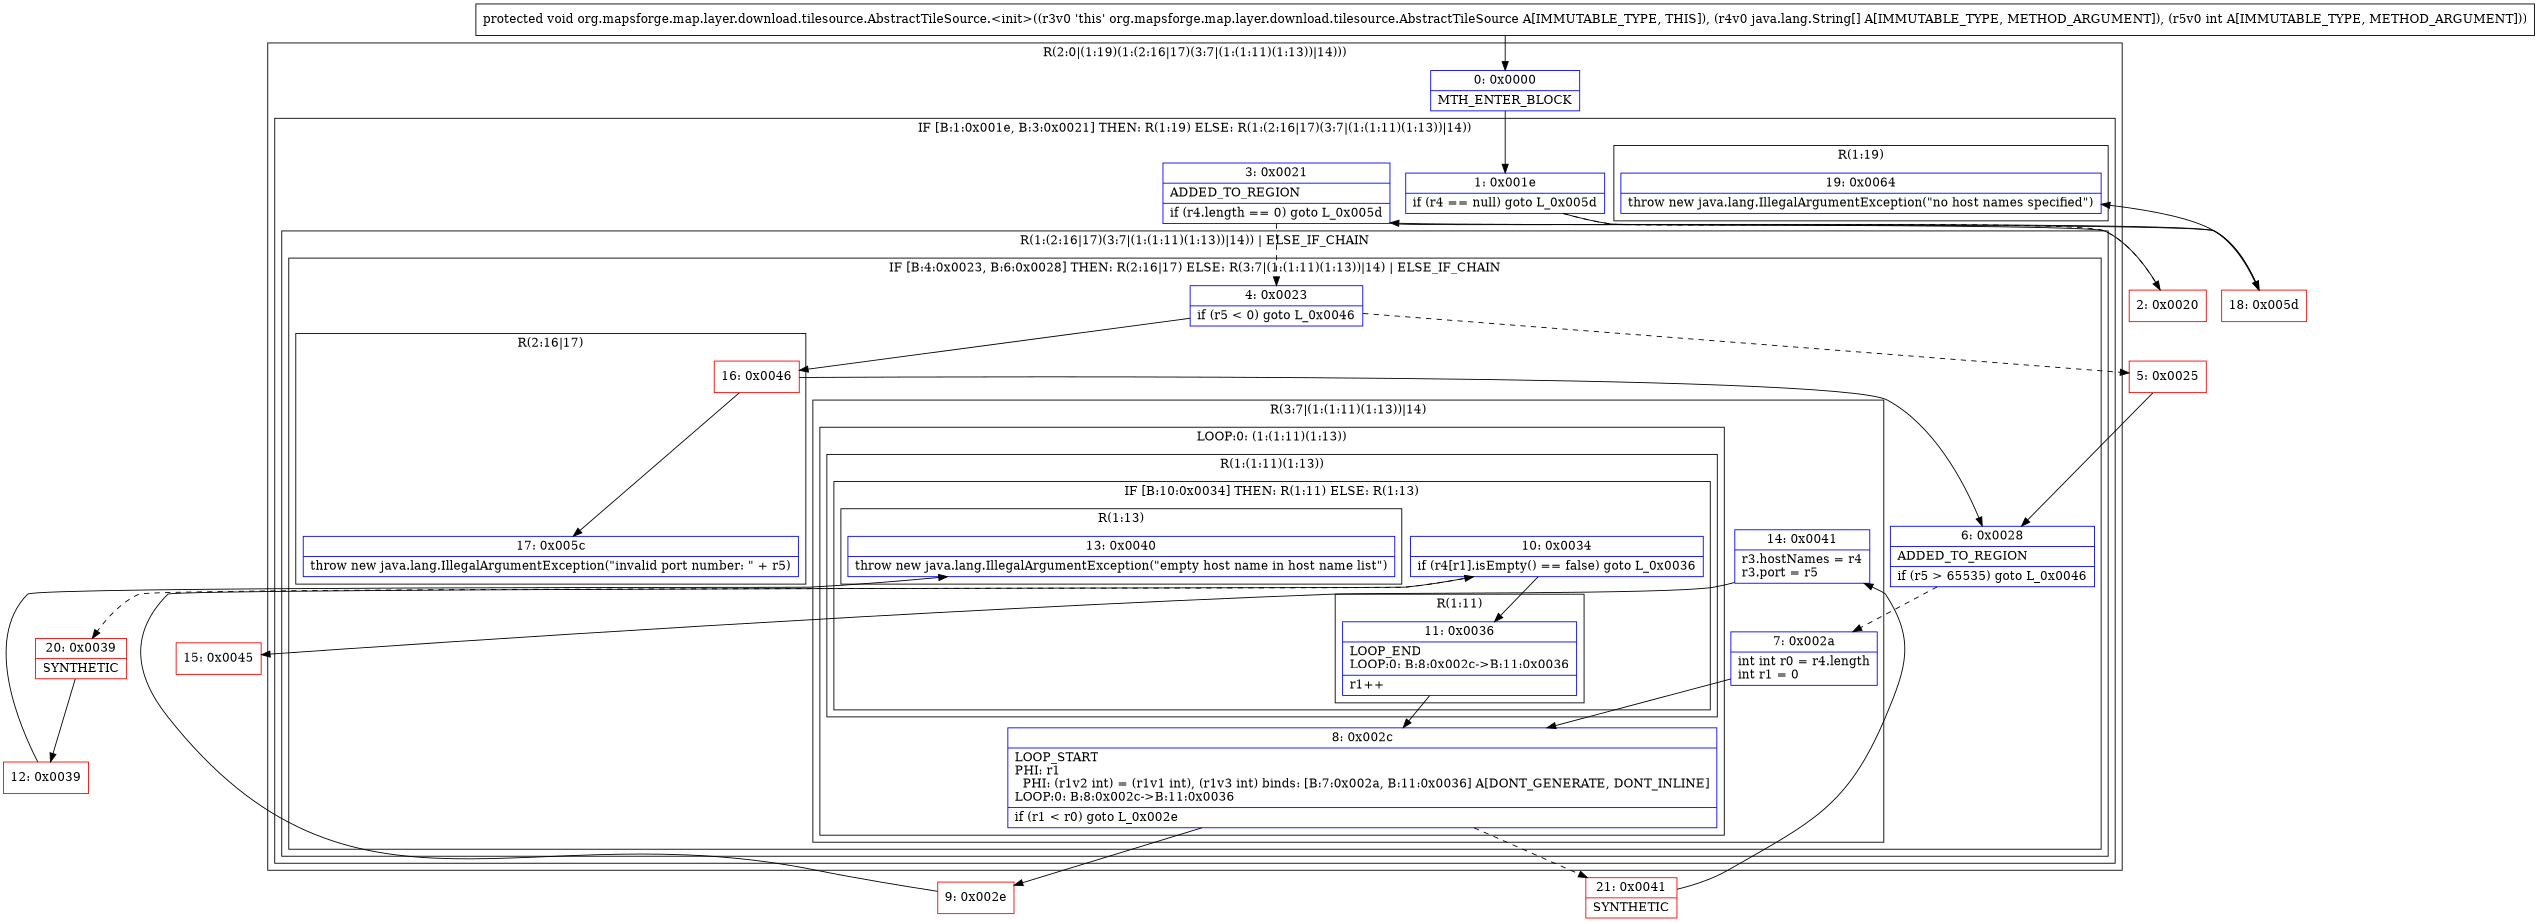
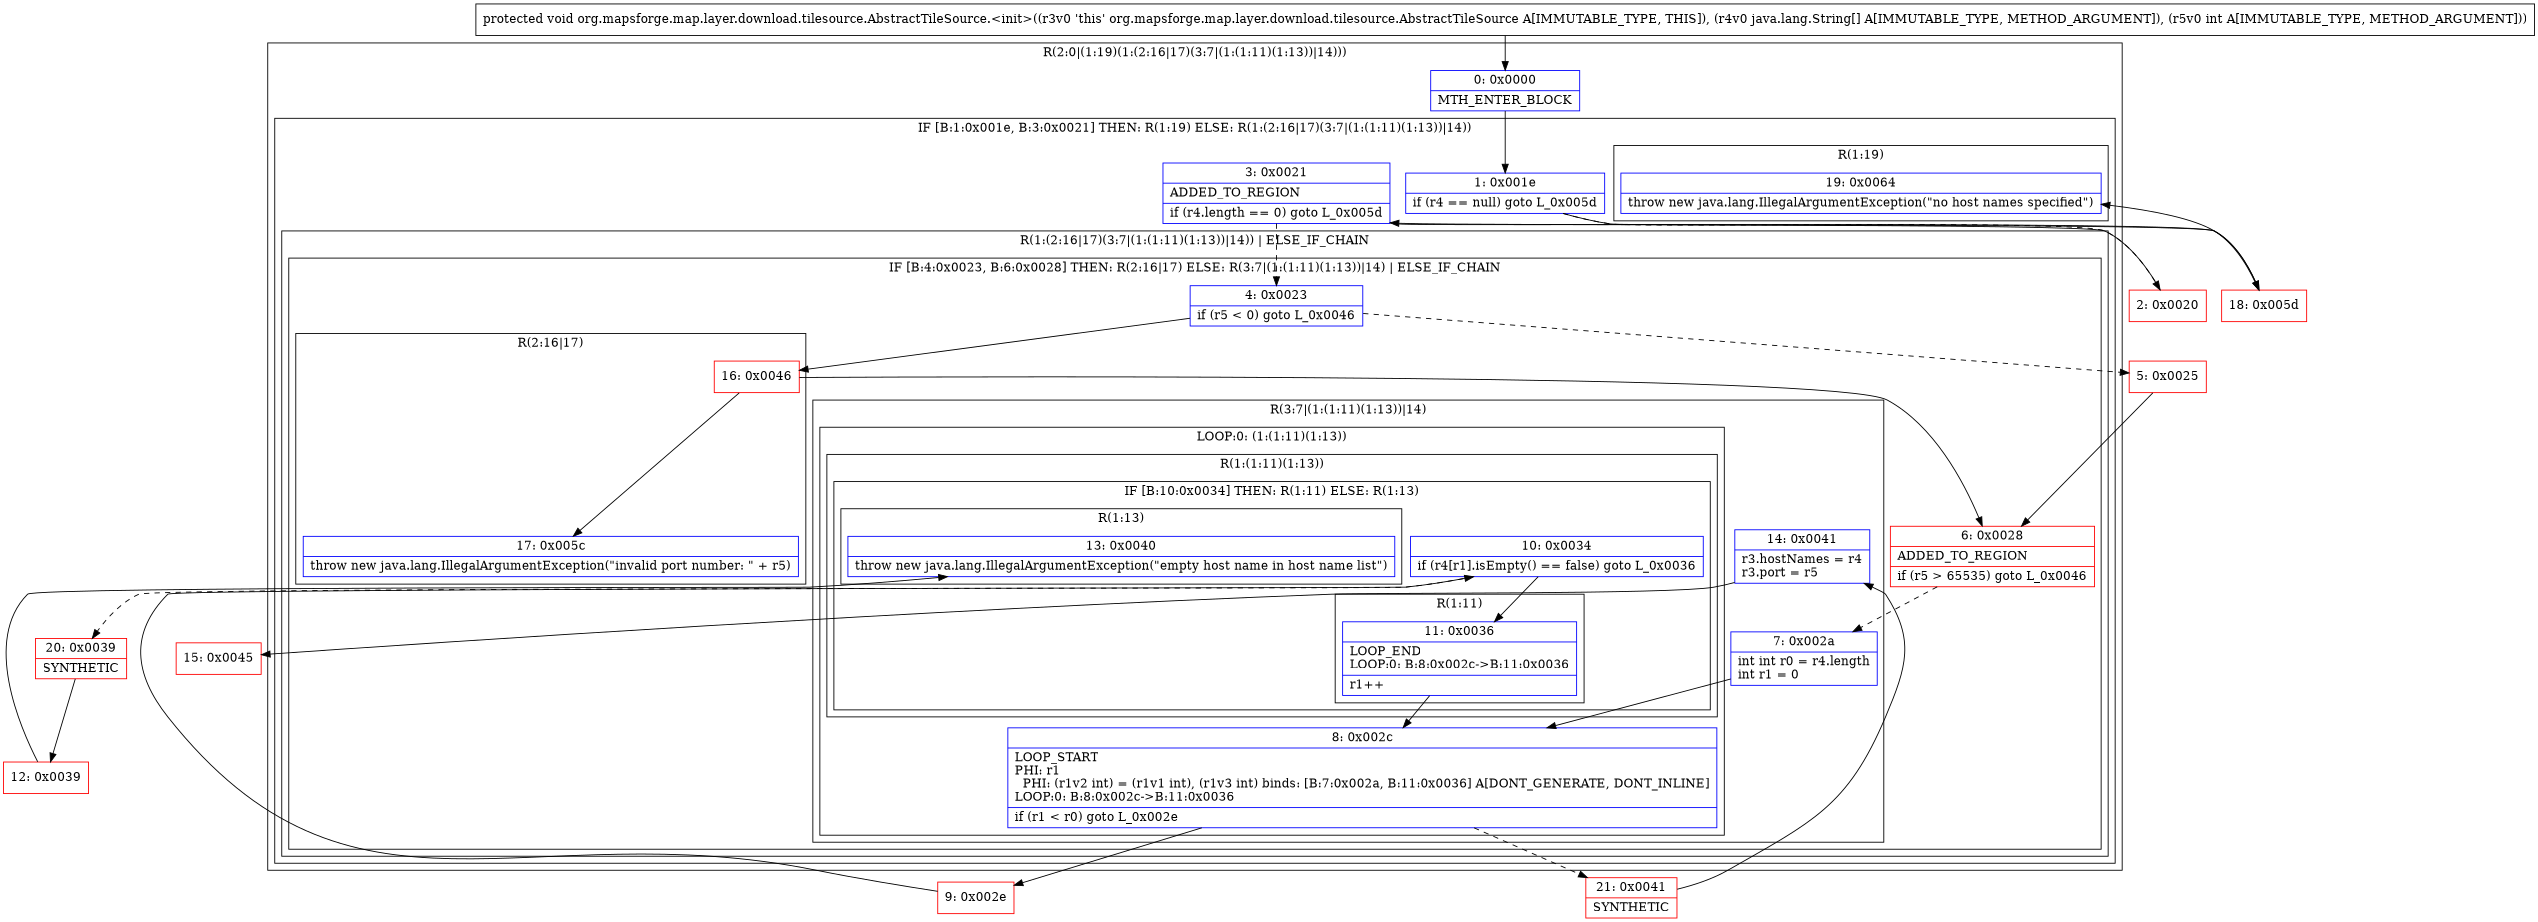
(1992, 557) -> (1992, 557)
